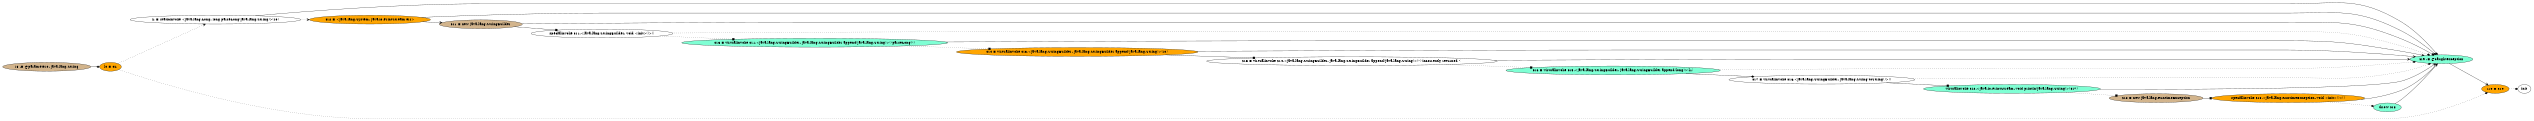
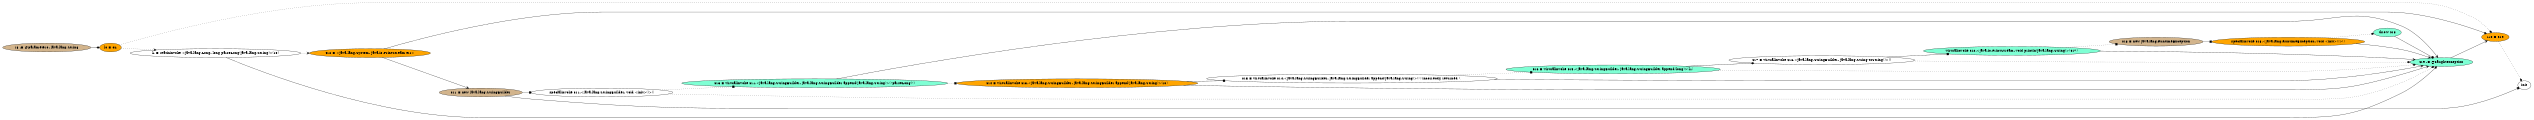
(1433, 13) -> (1433, 12)
(1480, 22) -> (1512, 108)
(2417, 86) -> (2413, 46)
